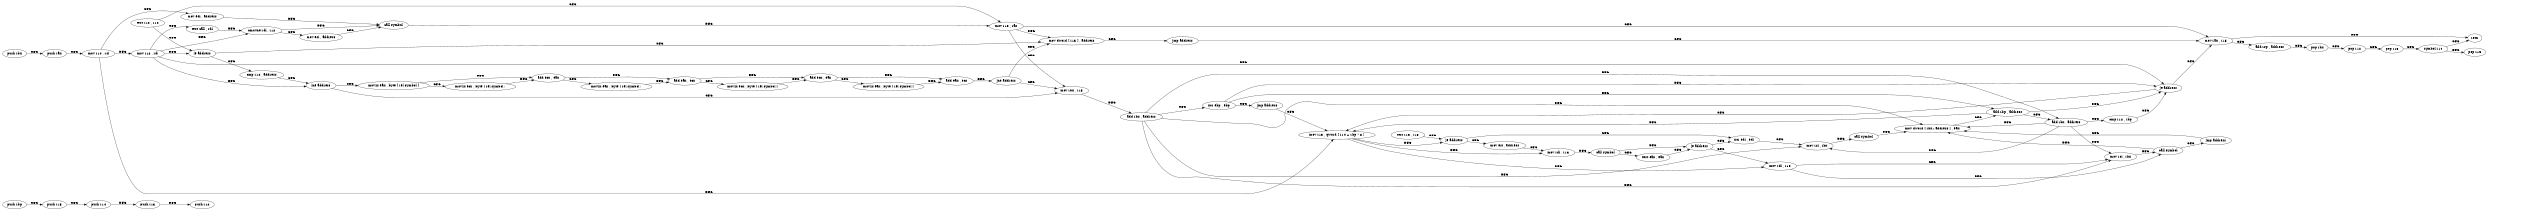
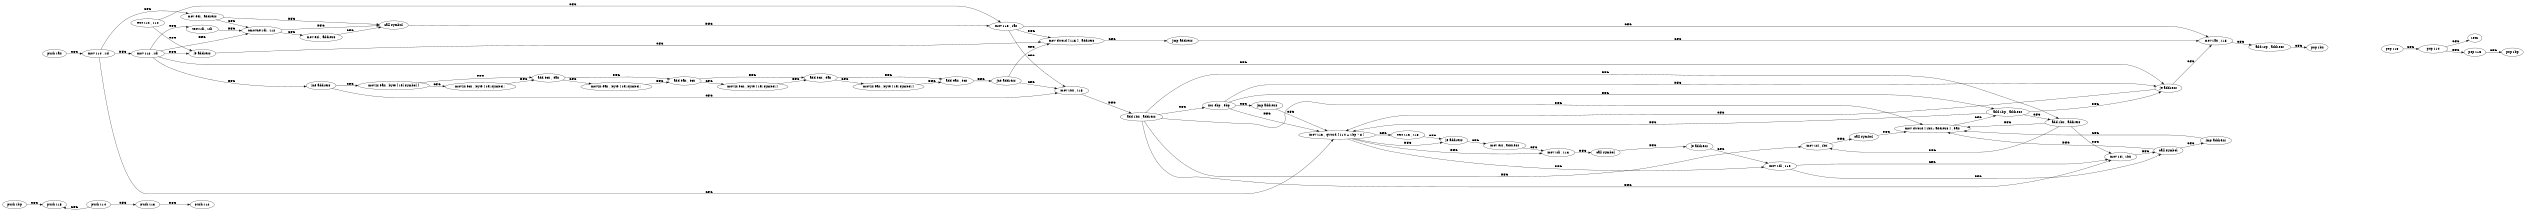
none -> (231, 23)
(202, 29) -> (202, 29)
(2348, 36) -> none
(2355, 49) -> none
(2433, 49) -> (2433, 49)
none -> (2512, 52)
(15, 54) -> none
(262, 75) -> none
(2121, 120) -> none
none -> (1273, 121)
none -> (1382, 135)
(1744, 140) -> none
(1653, 157) -> none
(709, 192) -> (709, 192)
(123, 203) -> (123, 203)
(75, 205) -> (78, 209)
